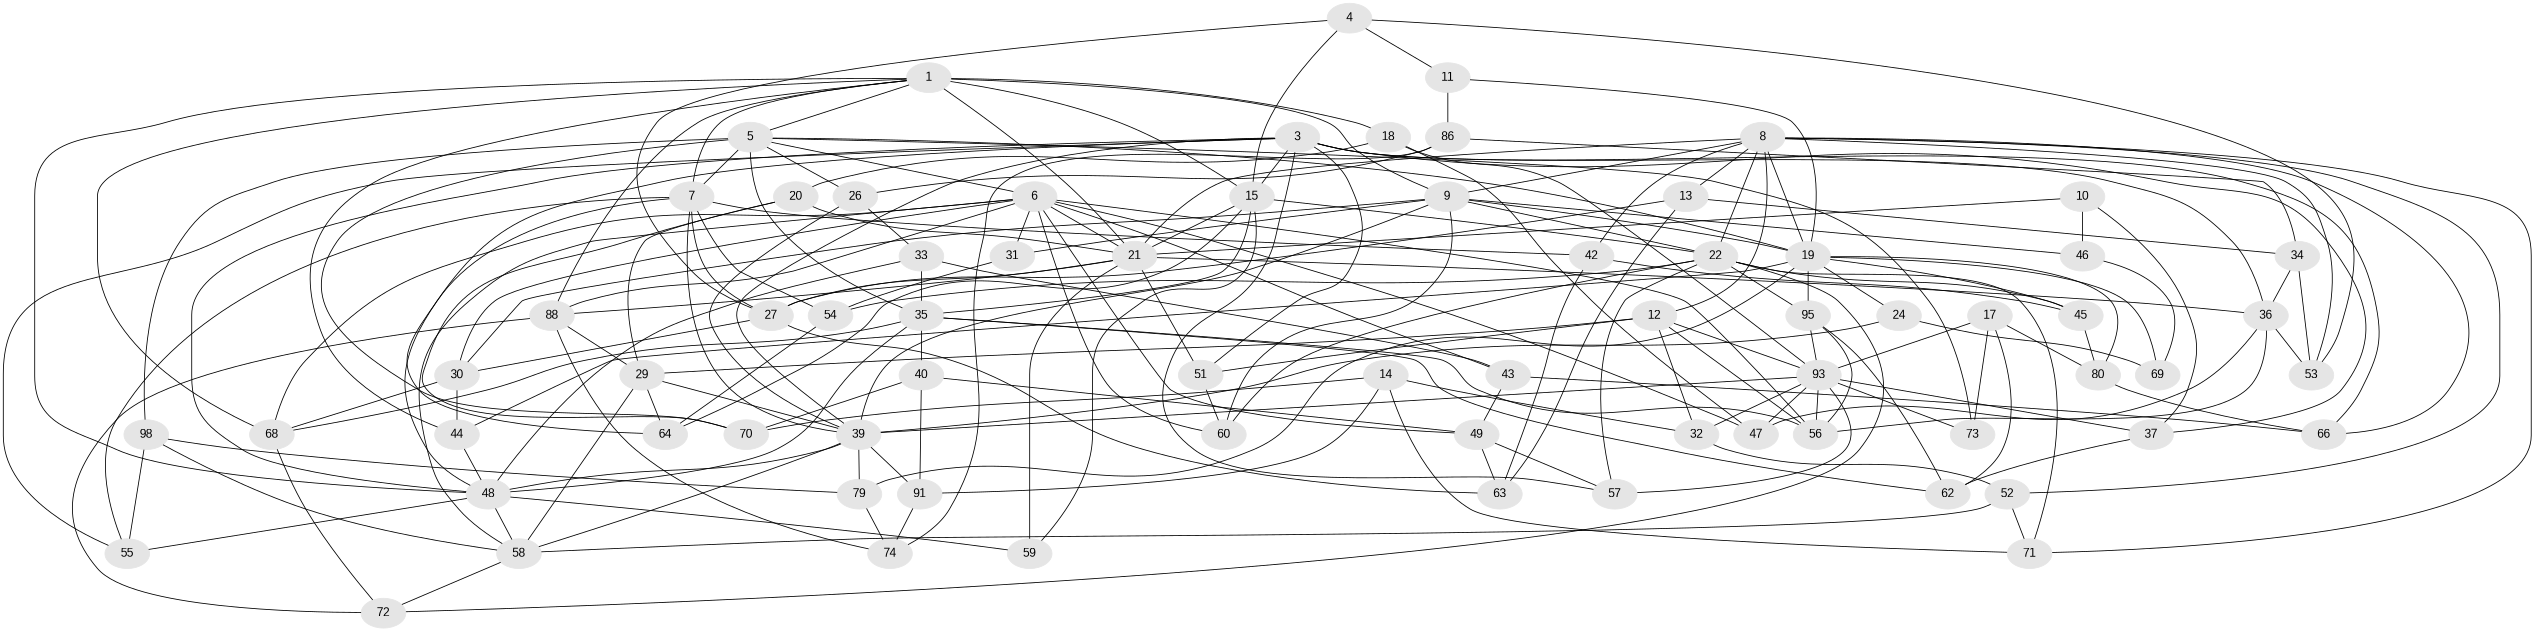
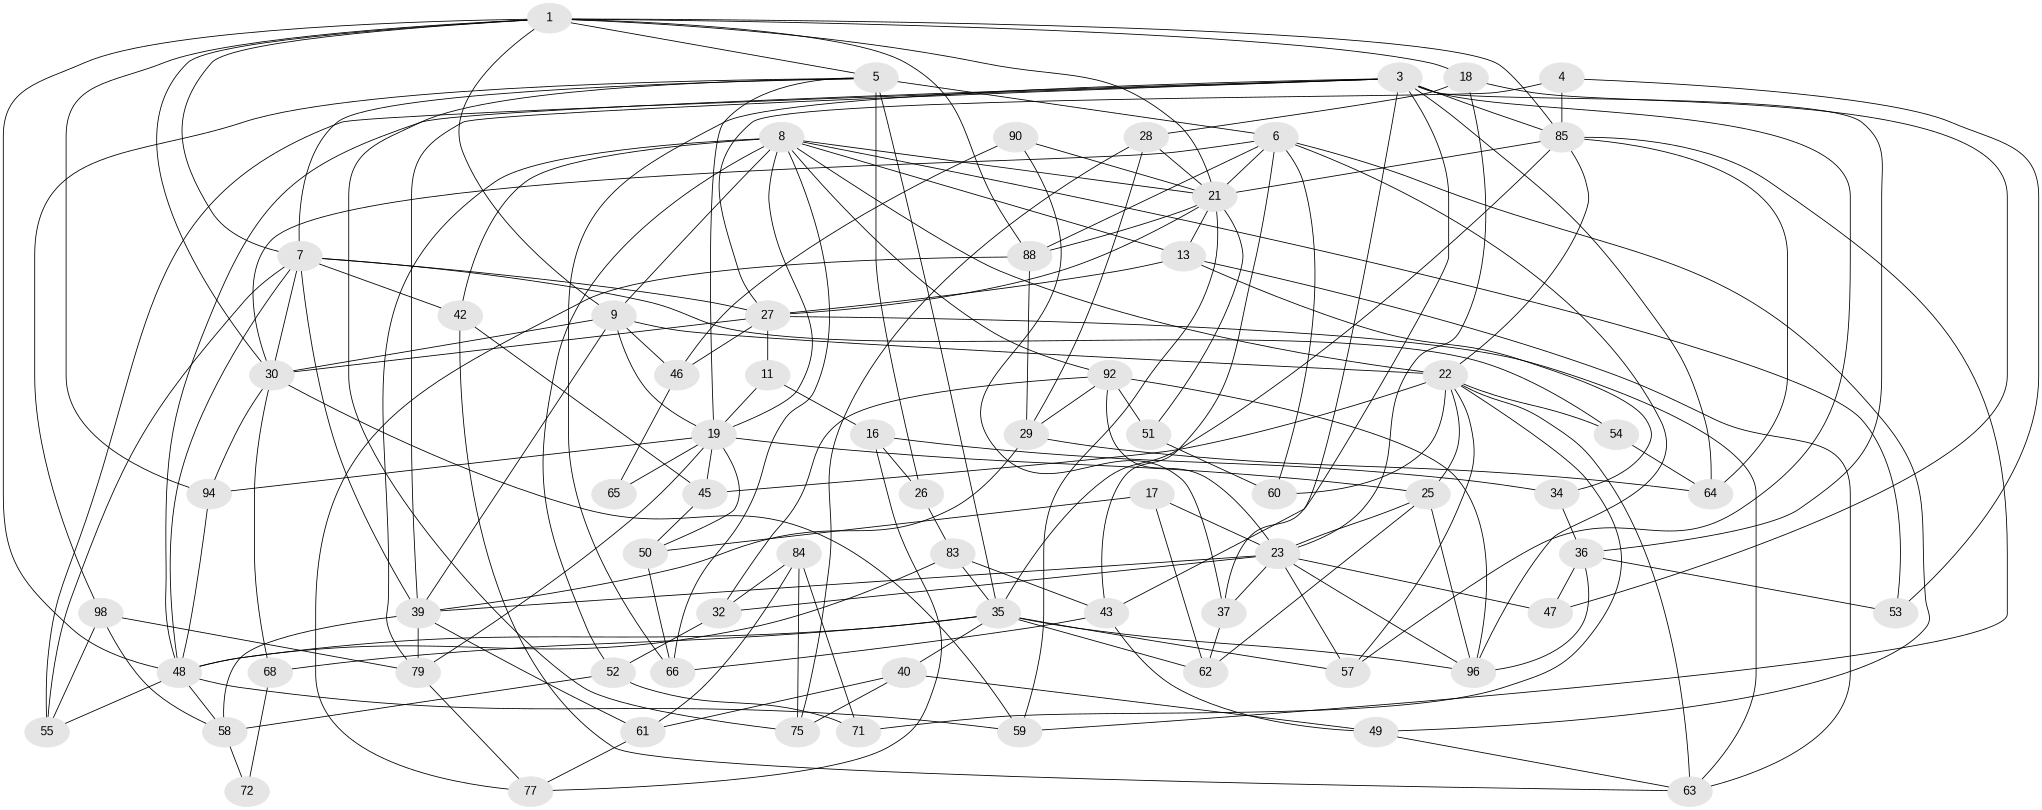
(1399, 48) -> (768, 346)
(343, 120) -> (192, 61)
(1448, 137) -> (873, 435)
(796, 197) -> (1146, 137)
(1252, 197) -> (1562, 137)
(2082, 197) -> (1016, 137)
(2515, 215) -> (420, 257)
(628, 219) -> none
(610, 239) -> none
(921, 256) -> (953, 554)
(1012, 256) -> none
(1511, 270) -> (1198, 229)
(1347, 273) -> (1381, 384)
(1385, 293) -> none
none -> (286, 316)
(1654, 316) -> (1110, 375)
(1808, 316) -> (1428, 494)
(1899, 316) -> none
(2304, 316) -> none
(710, 318) -> none
(1342, 322) -> none
none -> (722, 345)
(1386, 375) -> (799, 554)
(1819, 375) -> (1278, 554)
(2098, 375) -> (645, 554)
(2158, 375) -> (614, 494)
(457, 435) -> (209, 494)
(746, 435) -> (797, 732)
(1816, 435) -> (1473, 673)
(1973, 435) -> none
(88, 458) -> none
(581, 464) -> none
(1546, 464) -> (1181, 645)
(651, 471) -> none
(920, 494) -> (643, 732)
none -> (656, 519)
(890, 554) -> (531, 792)
(1279, 563) -> (1639, 539)
